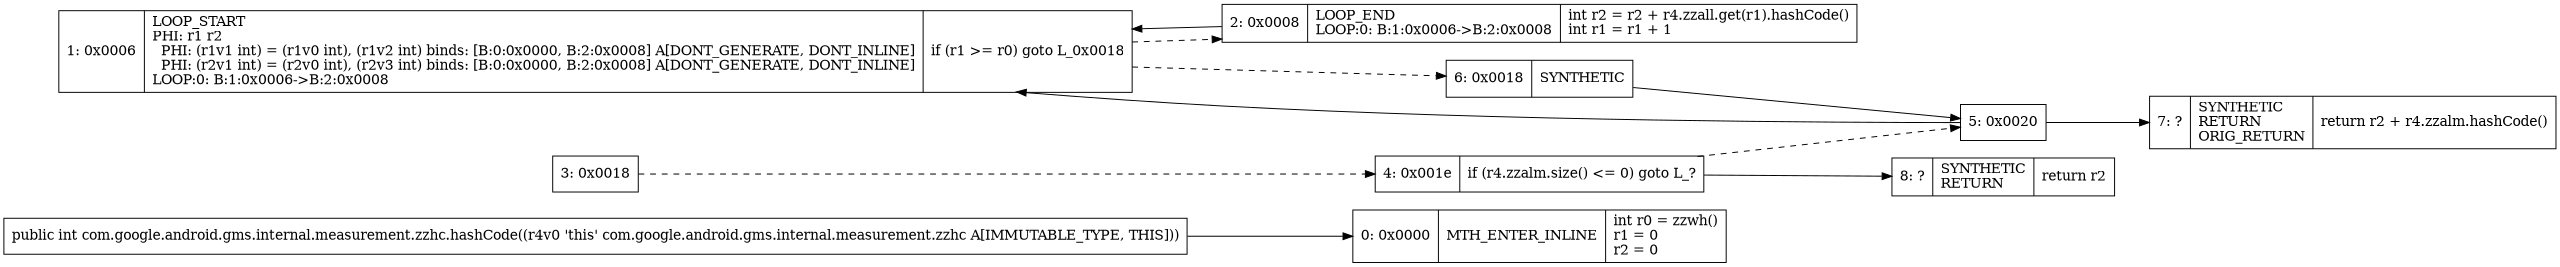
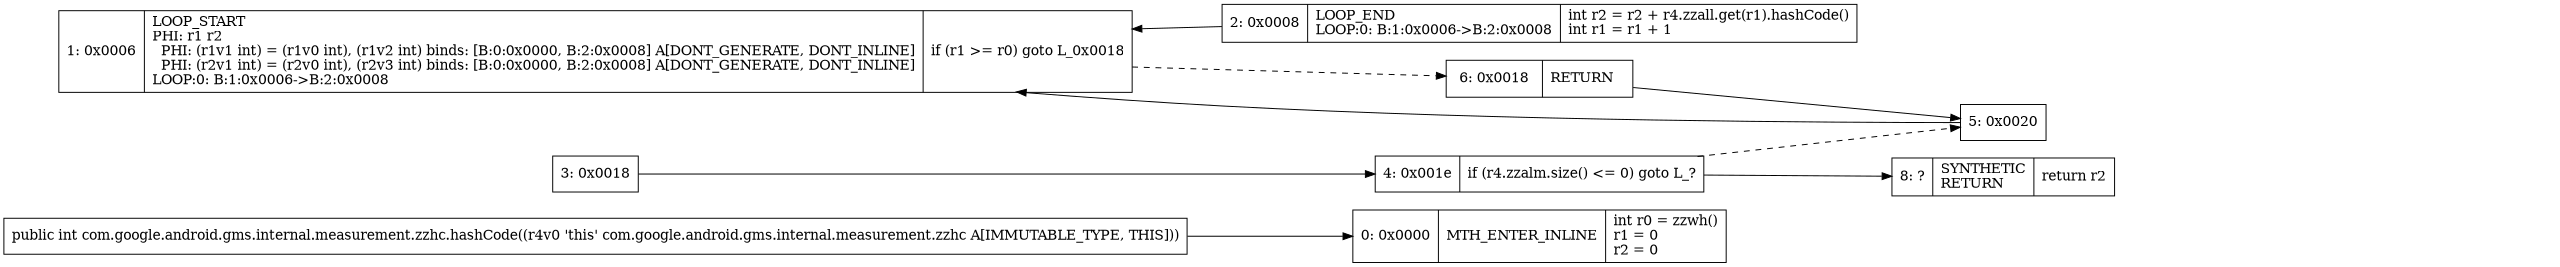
(1172, 41) -> none
(1582, 78) -> (1582, 78)
(2353, 122) -> none
(1002, 174) -> (1002, 174)
